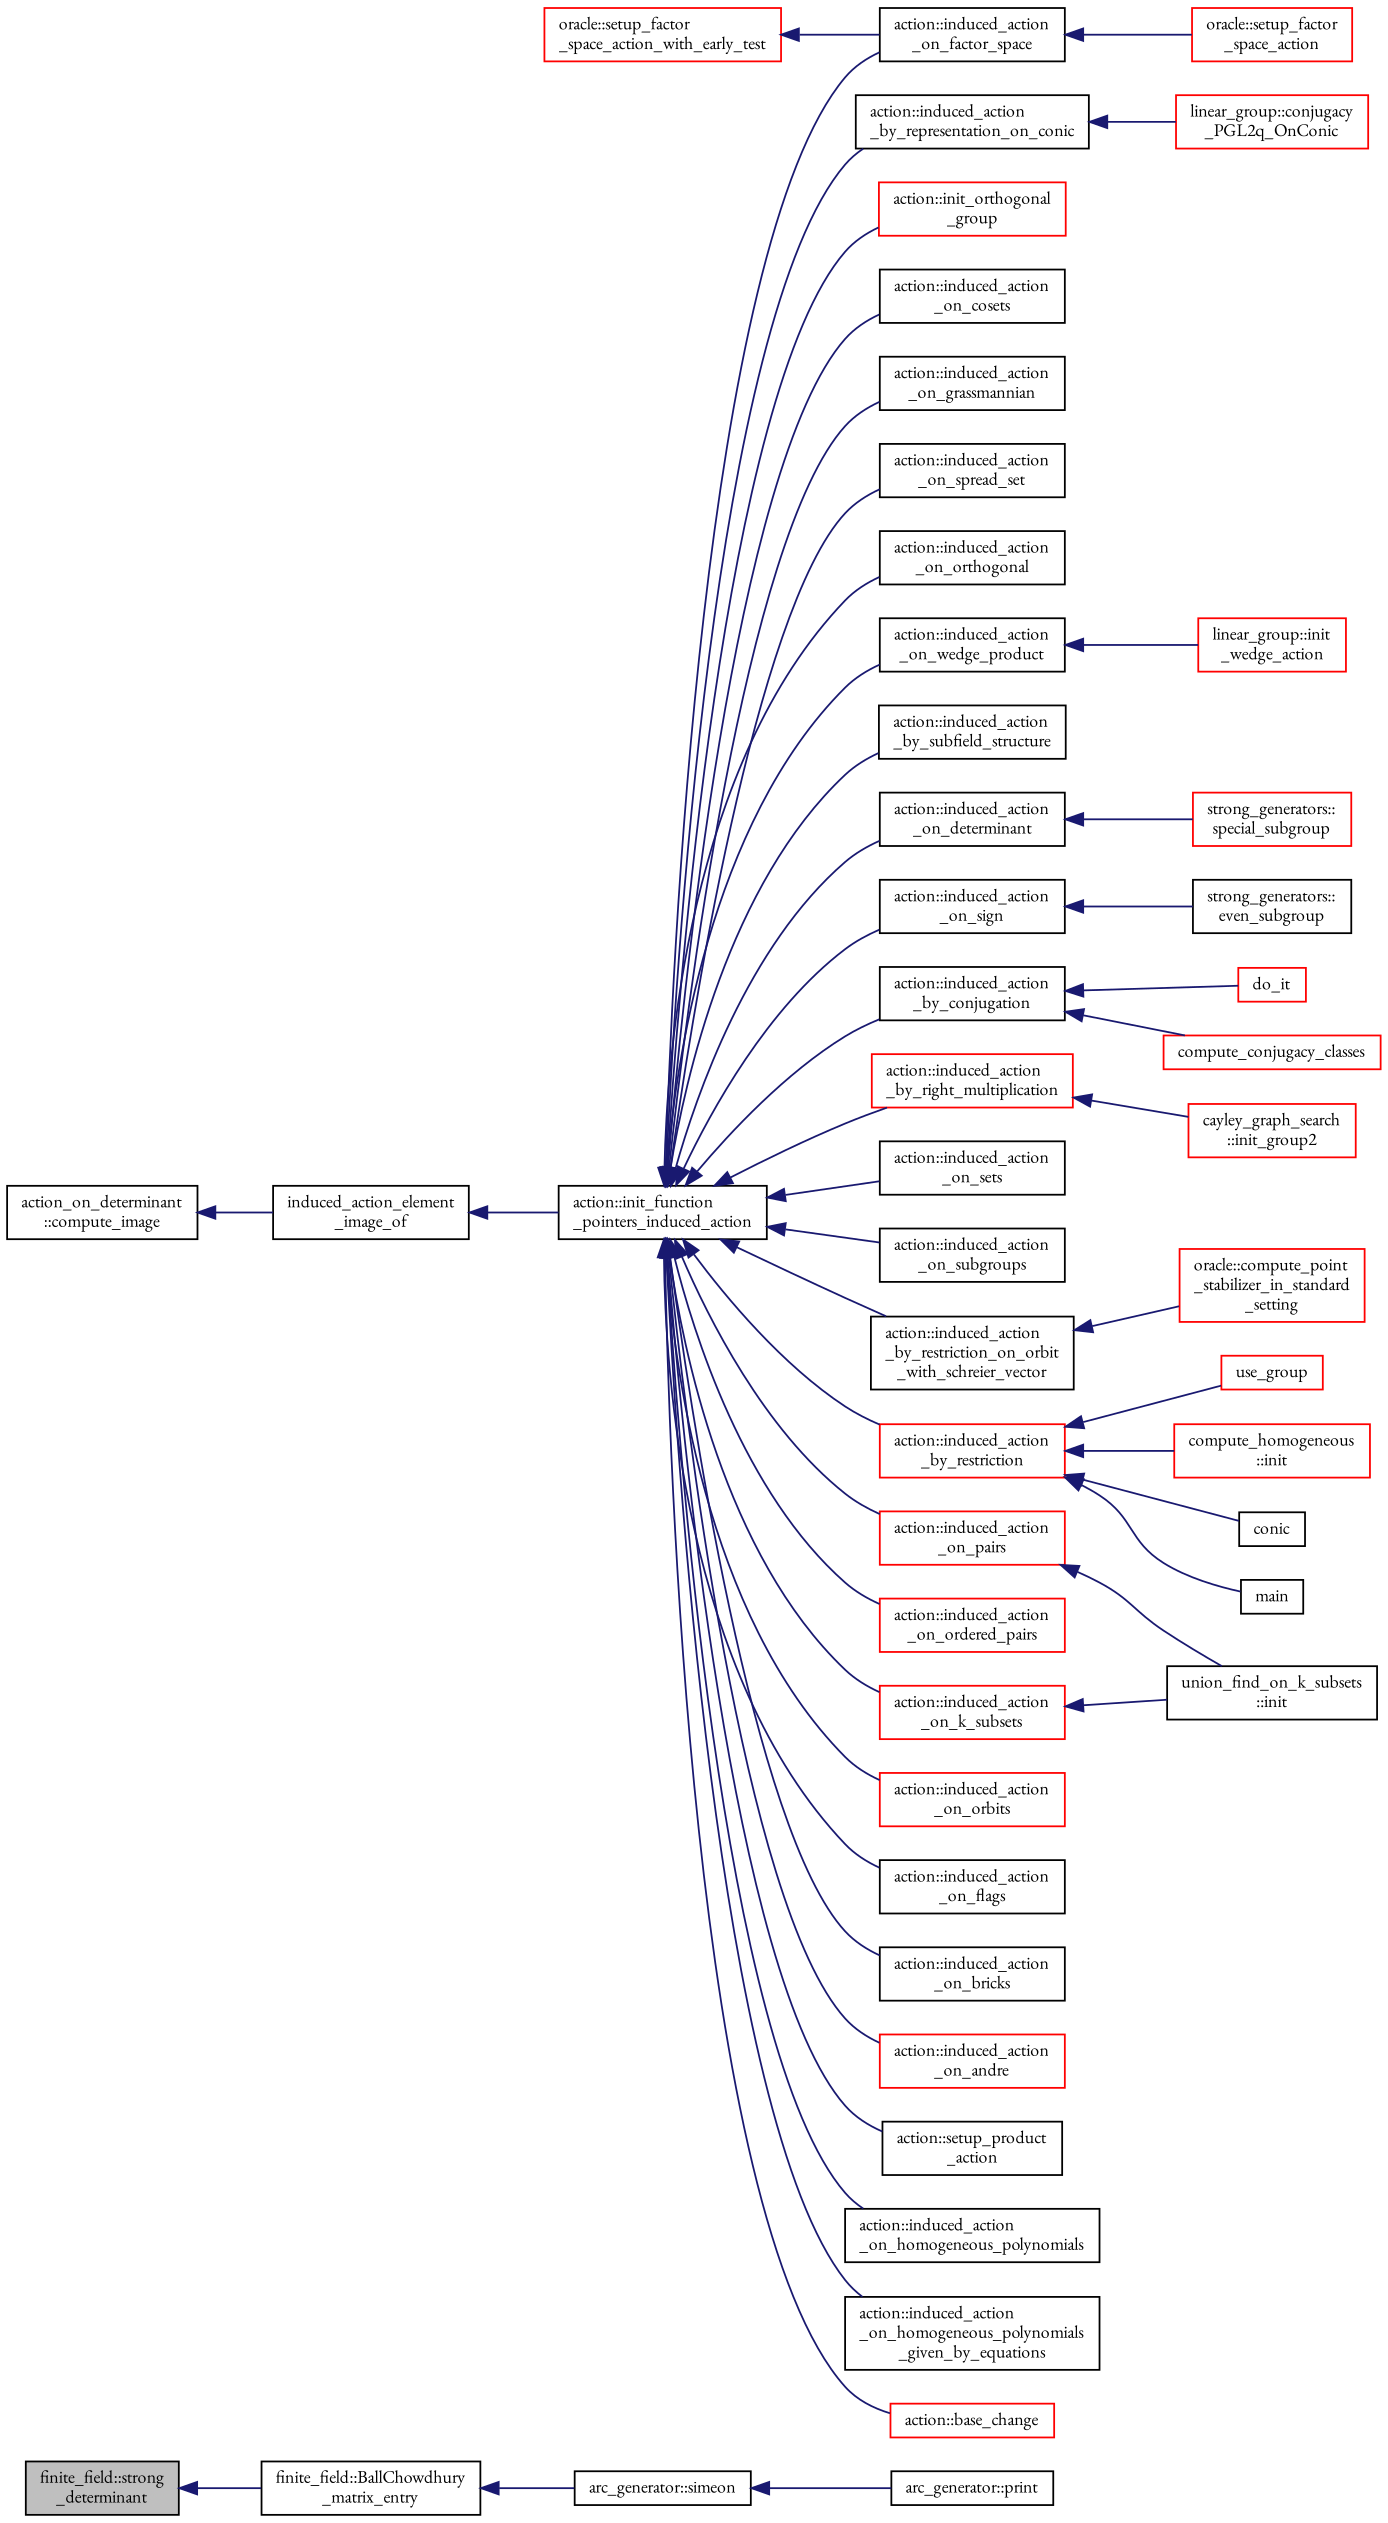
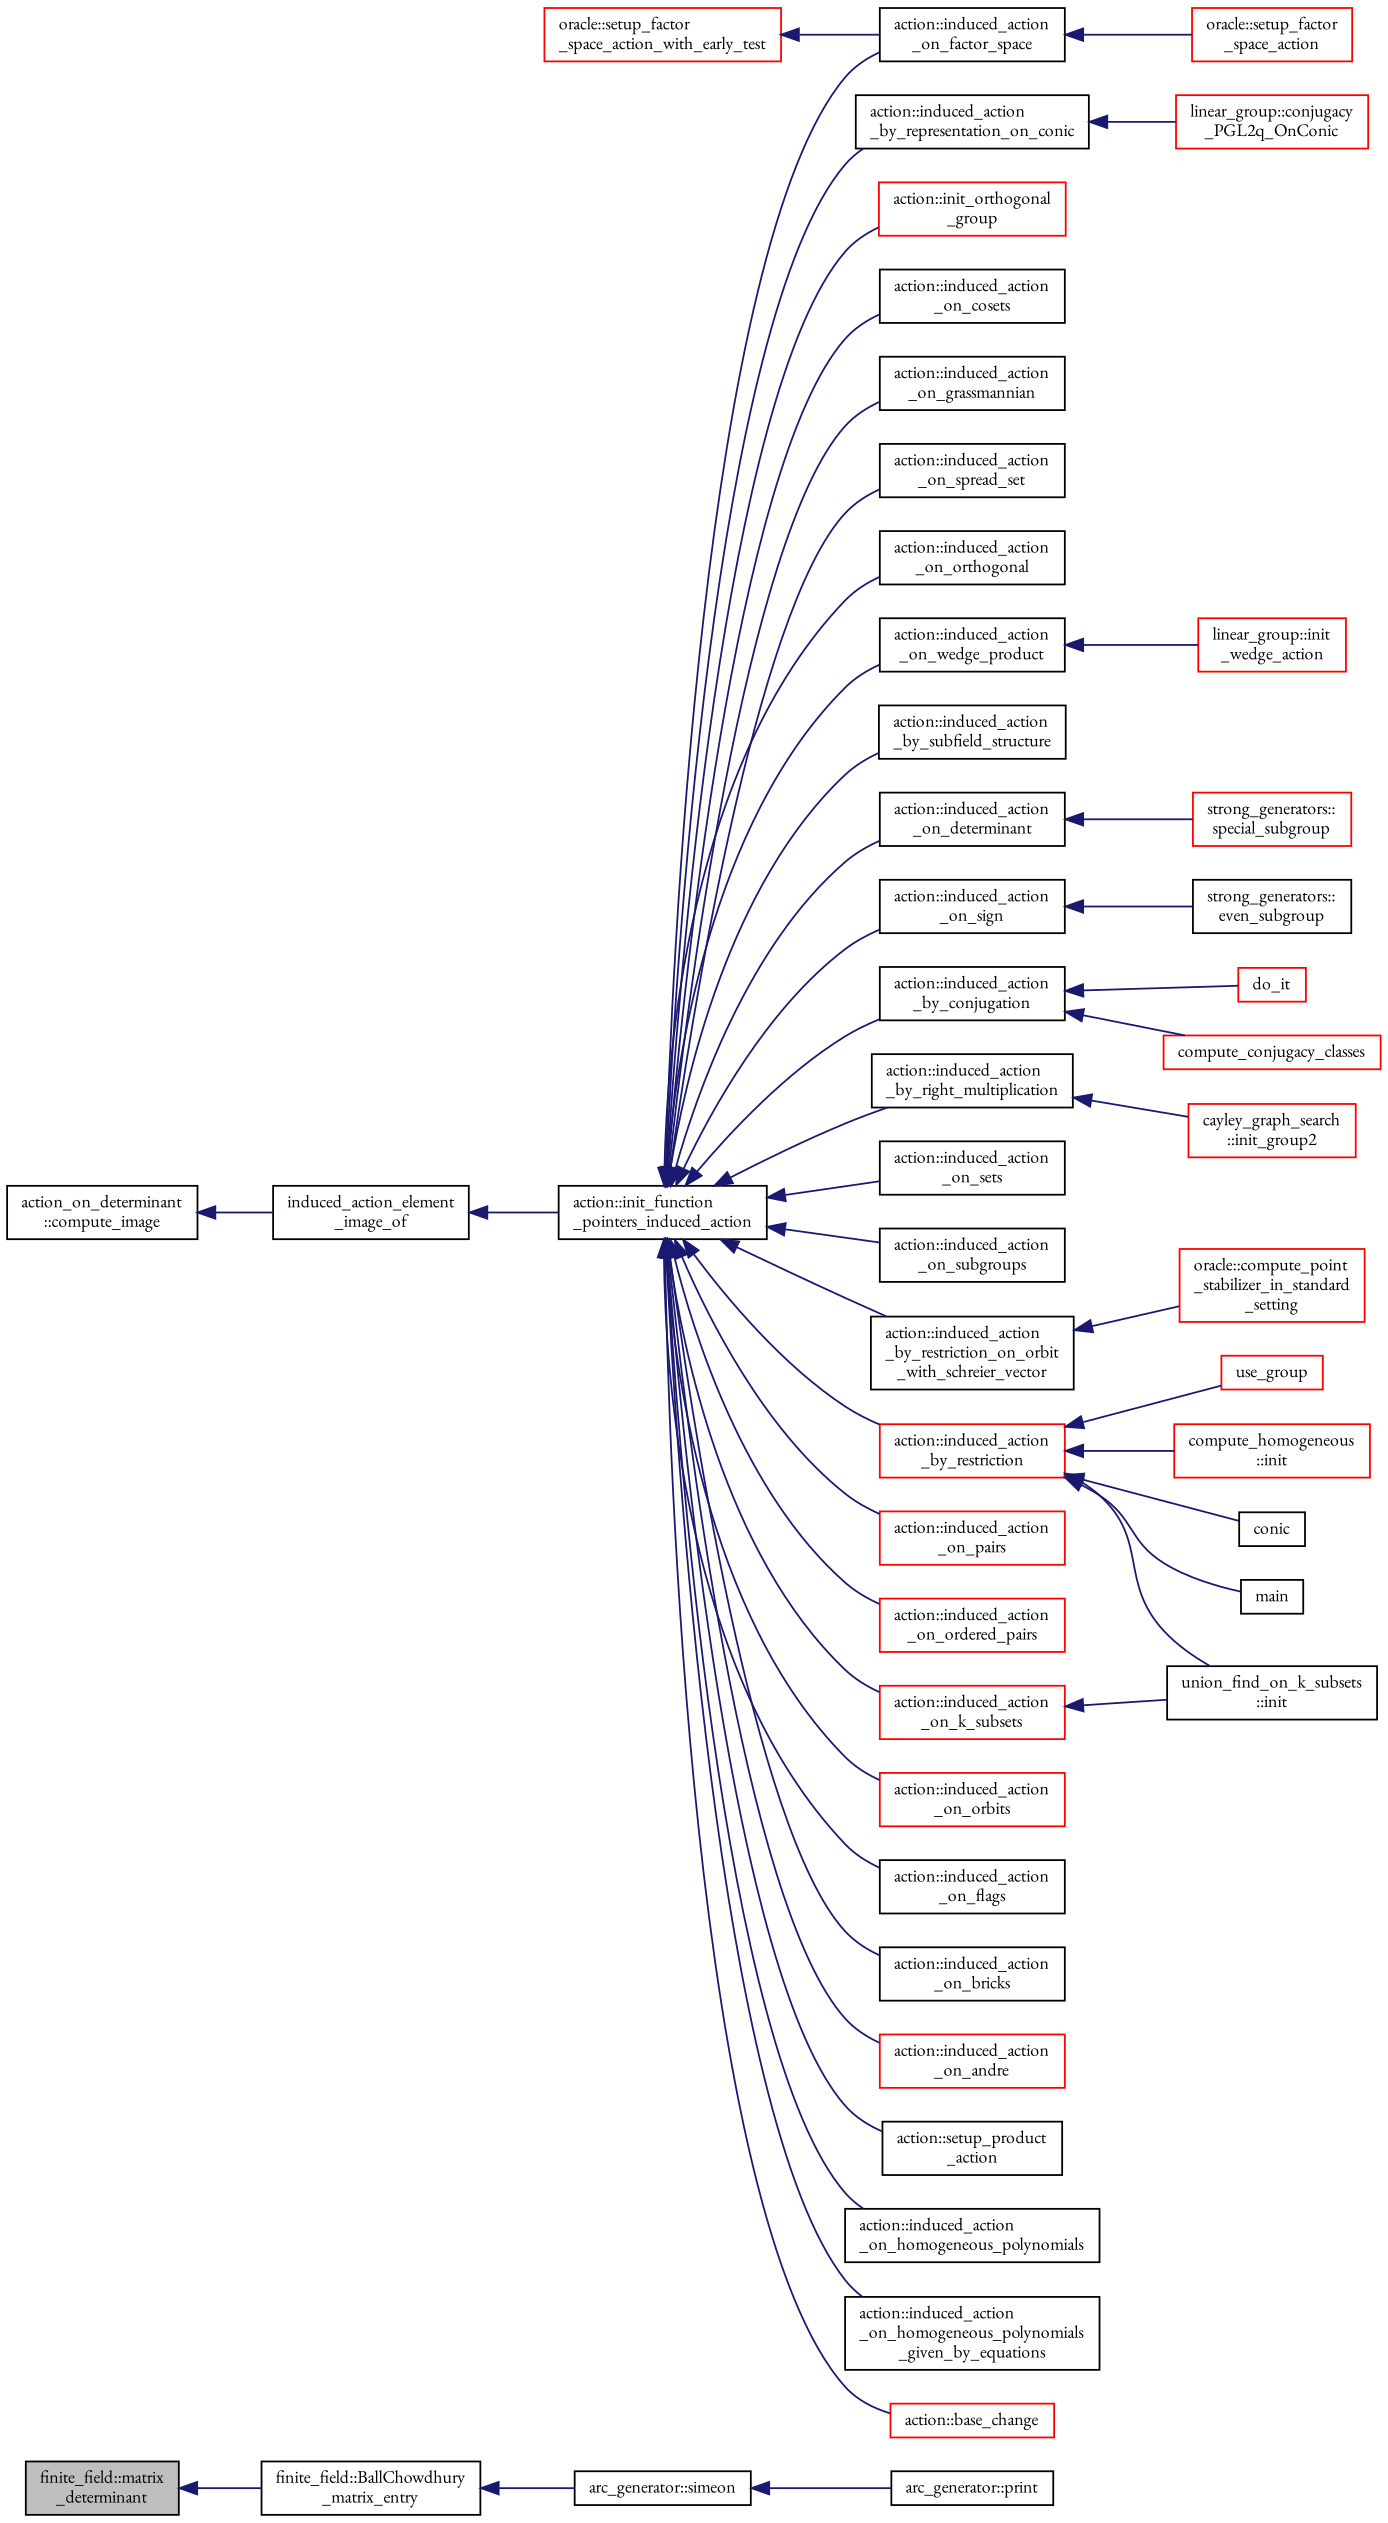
(972, 1081) -> (972, 1081)
(1149, 1620) -> (1137, 1579)
(102, 2488) -> (102, 2488)
